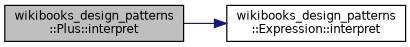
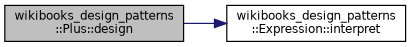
(94, 23) -> (94, 23)
